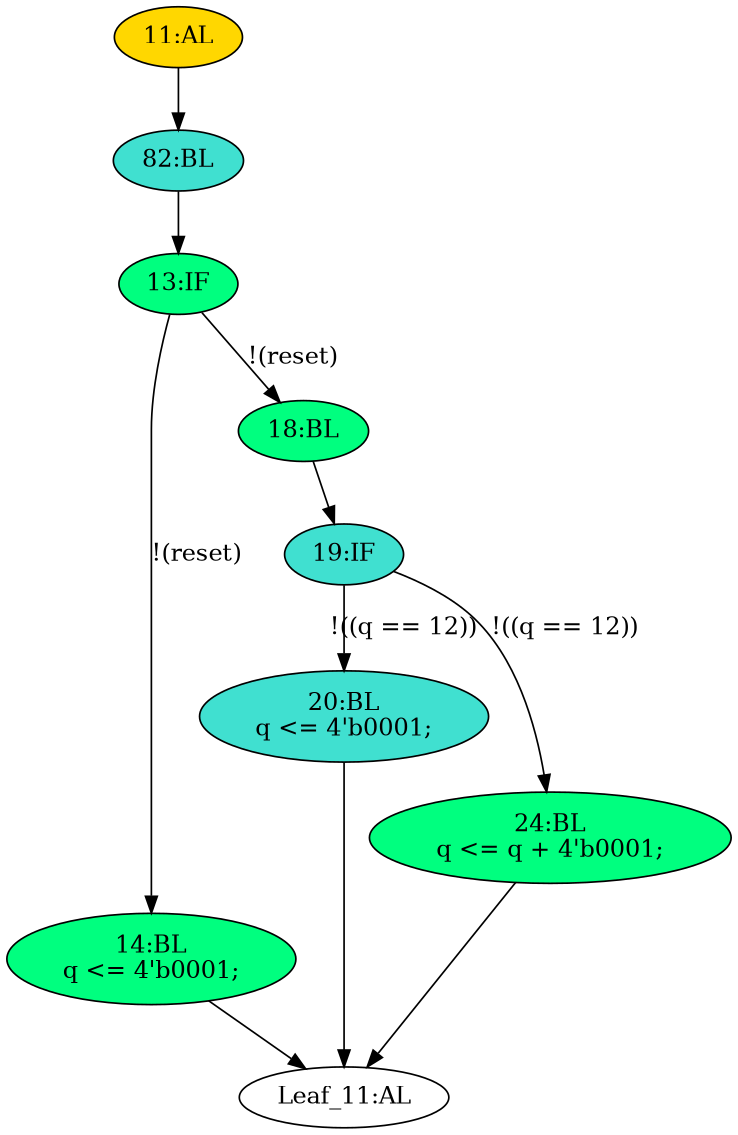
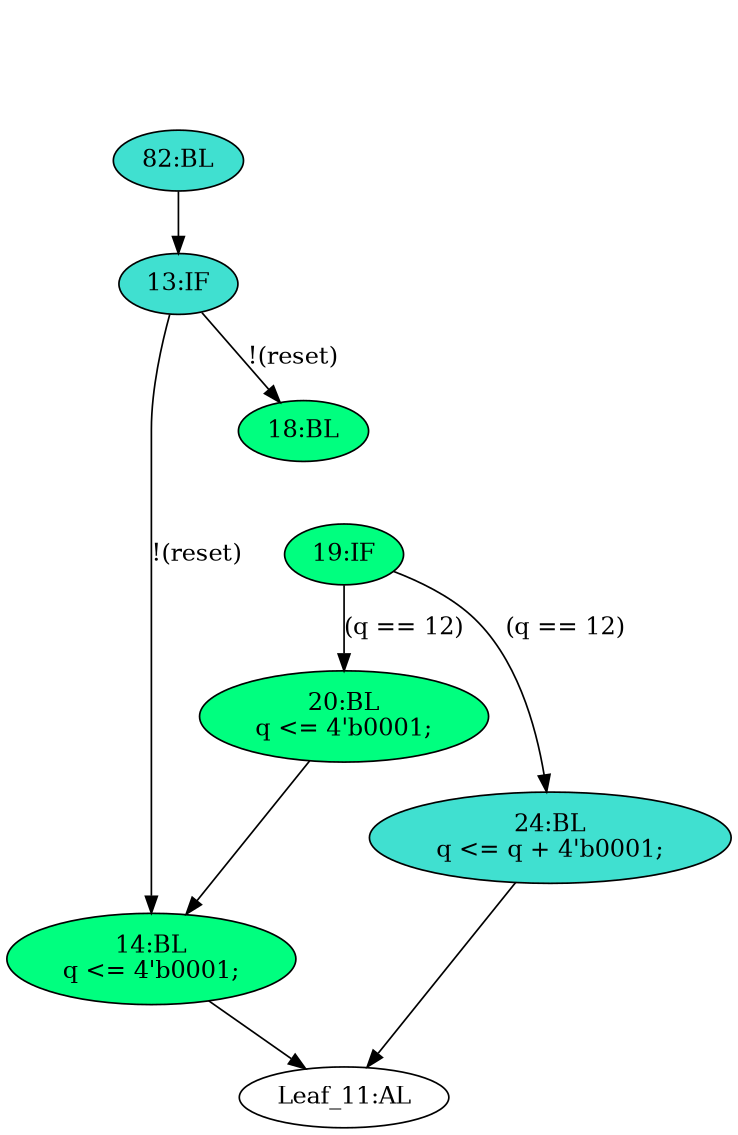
(178, 37) -> none
(178, 284) -> (178, 284)
(321, 484) -> none
(344, 554) -> (344, 554)
(404, 628) -> (404, 628)
(565, 628) -> (565, 628)
(344, 716) -> (344, 716)
(550, 838) -> (550, 838)
(344, 906) -> (253, 831)
